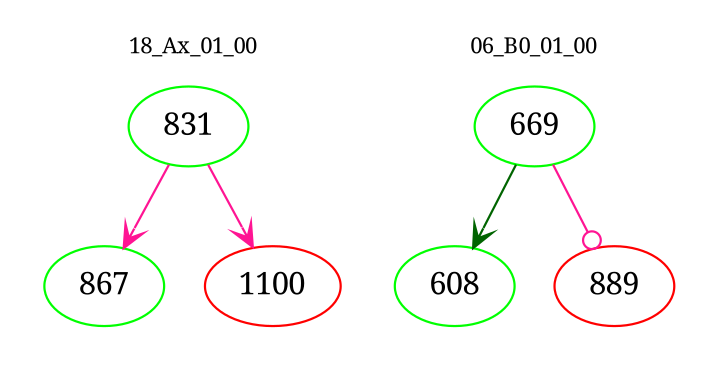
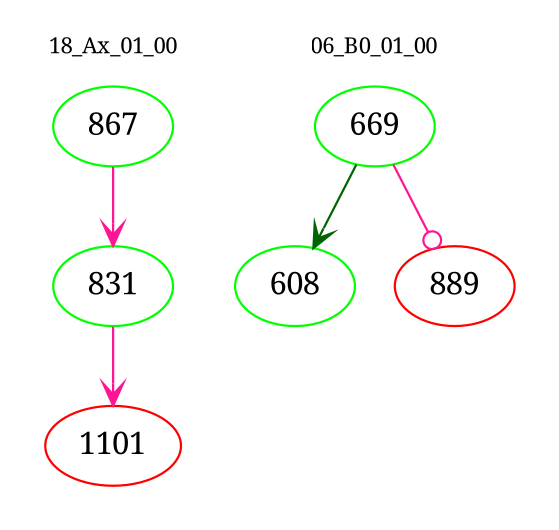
(152, 196) -> (113, 195)
(273, 286) -> (113, 446)
